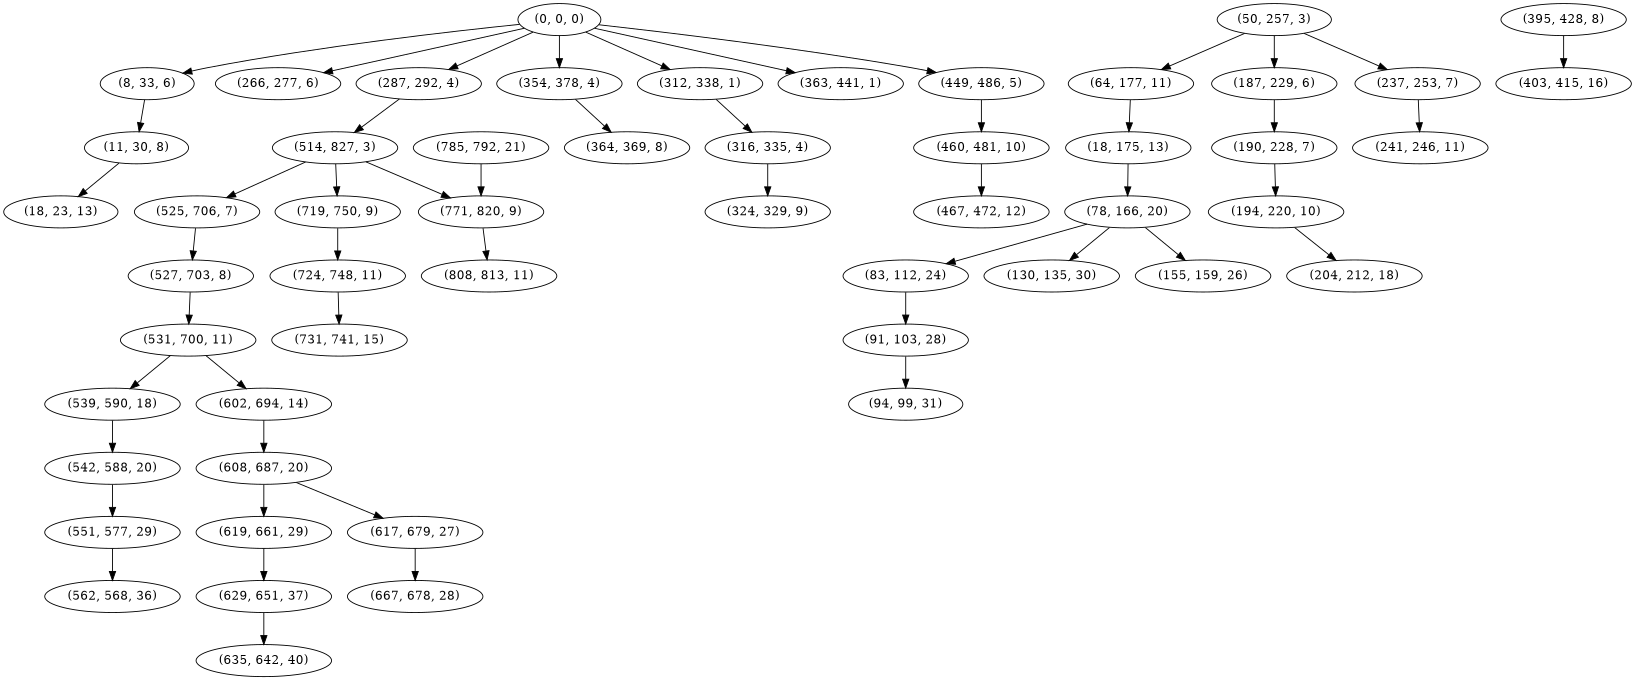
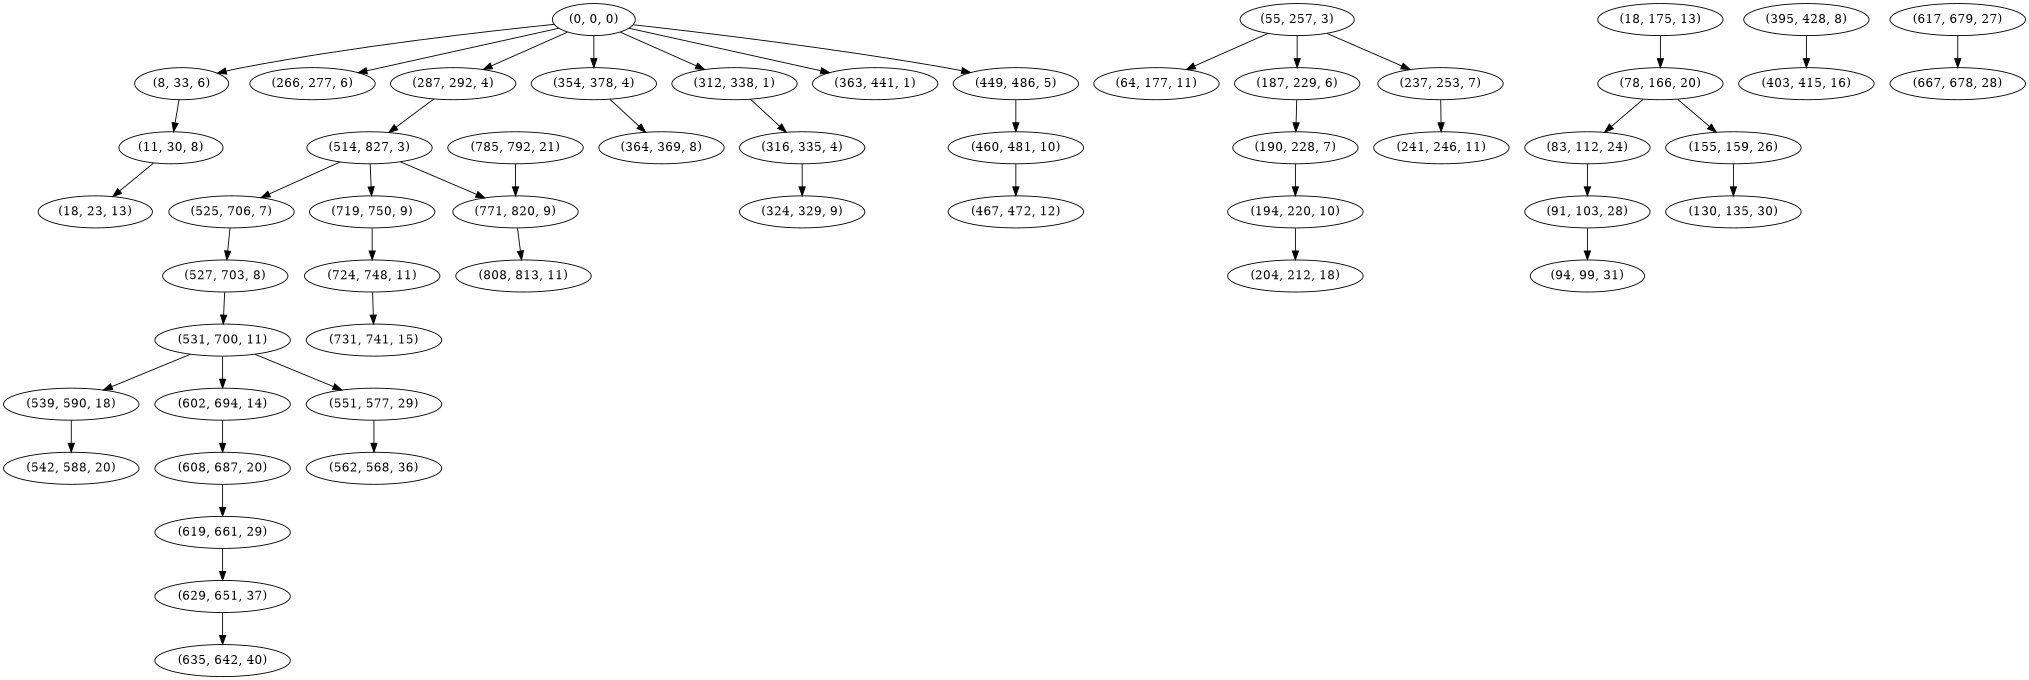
(1274, 20) -> (1297, 20)
(1130, 111) -> none
(1093, 241) -> (1733, 175)
(112, 496) -> (294, 370)
(335, 499) -> none
